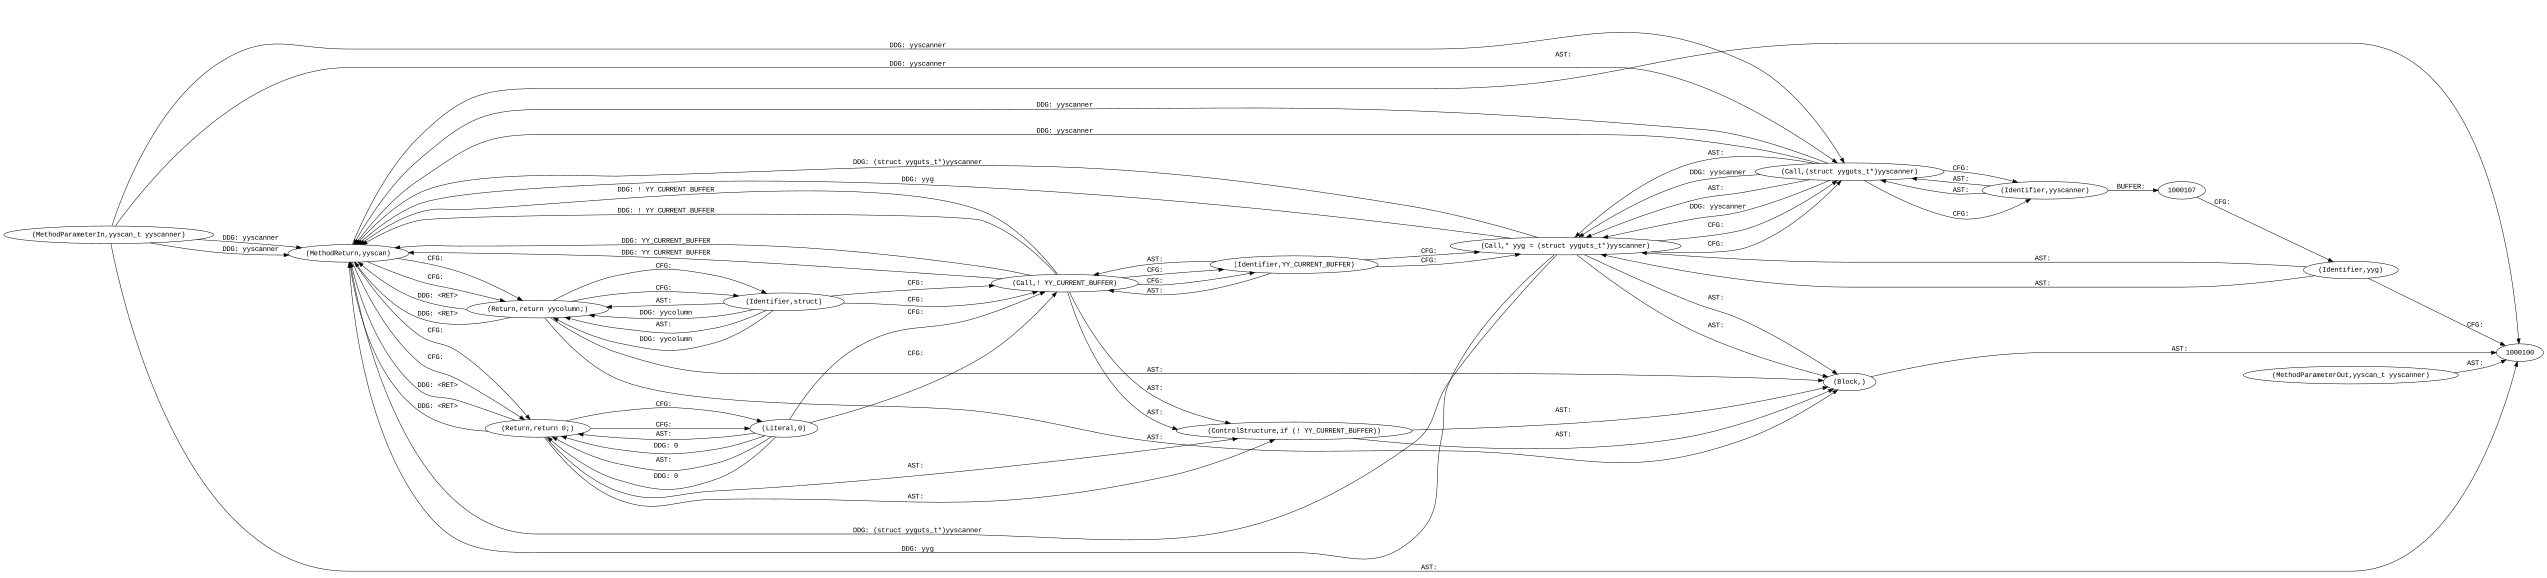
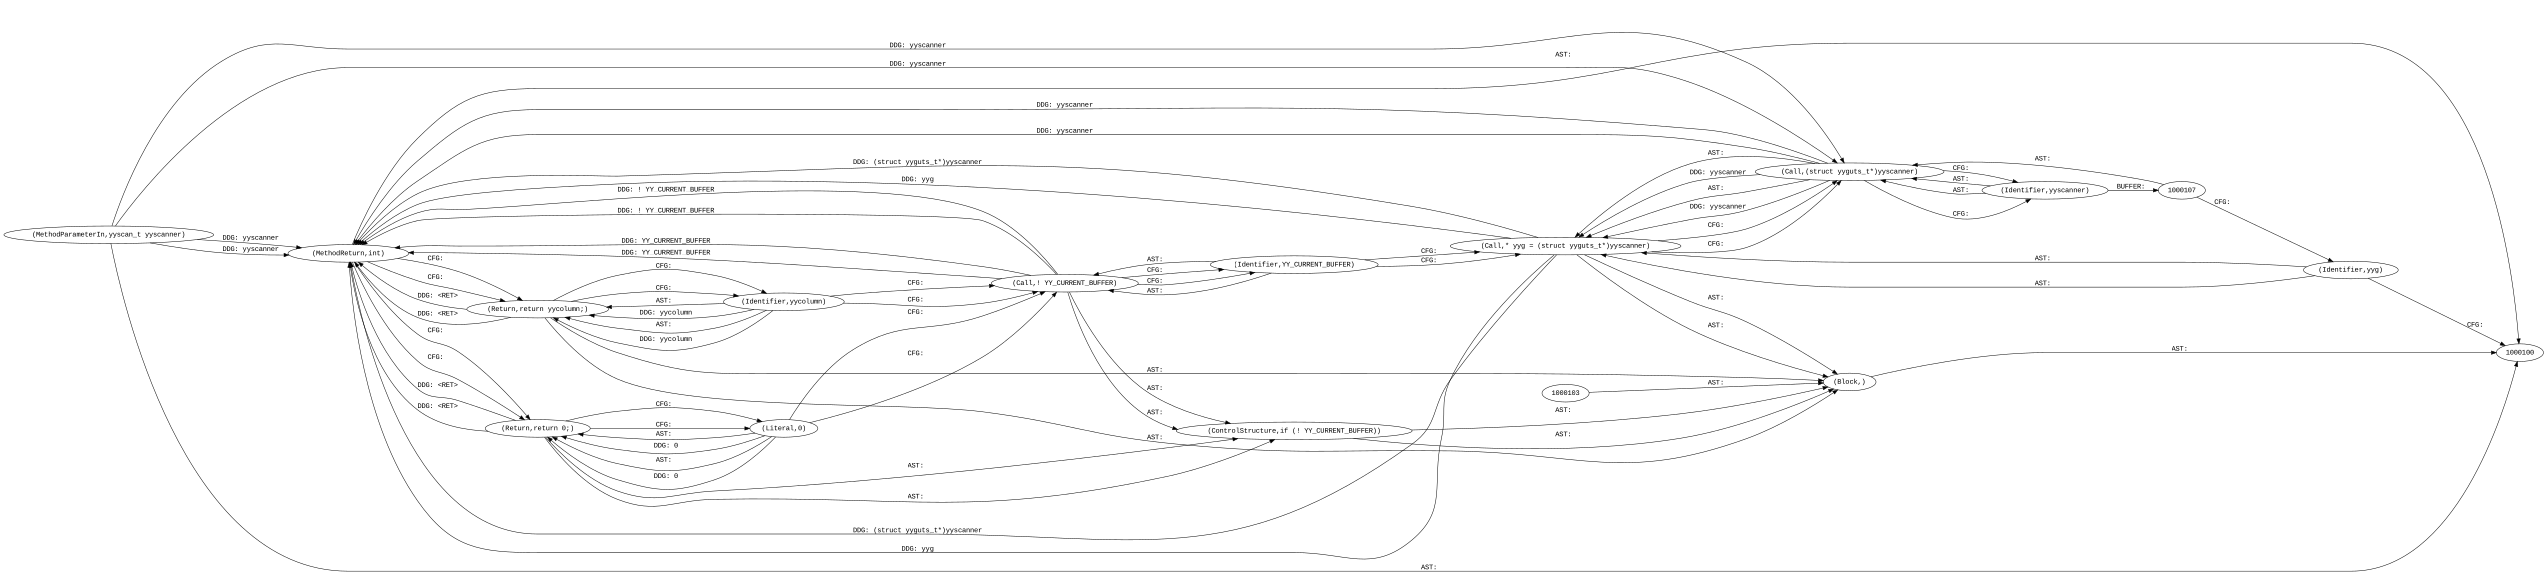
none -> (2041, 166)
(348, 253) -> (348, 253)
(784, 302) -> (784, 302)
(2351, 375) -> none
none -> (1566, 393)
